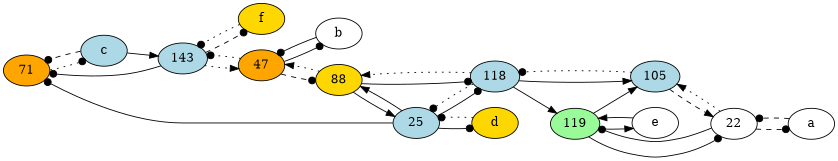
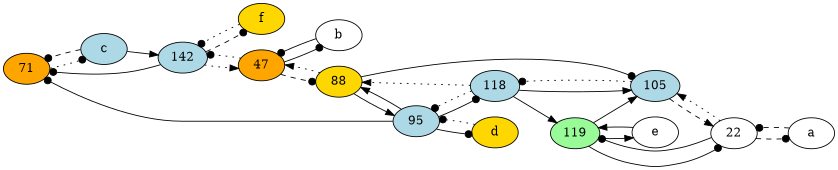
(183, 58) -> (183, 58)
(413, 84) -> (495, 60)
(416, 123) -> (416, 121)
